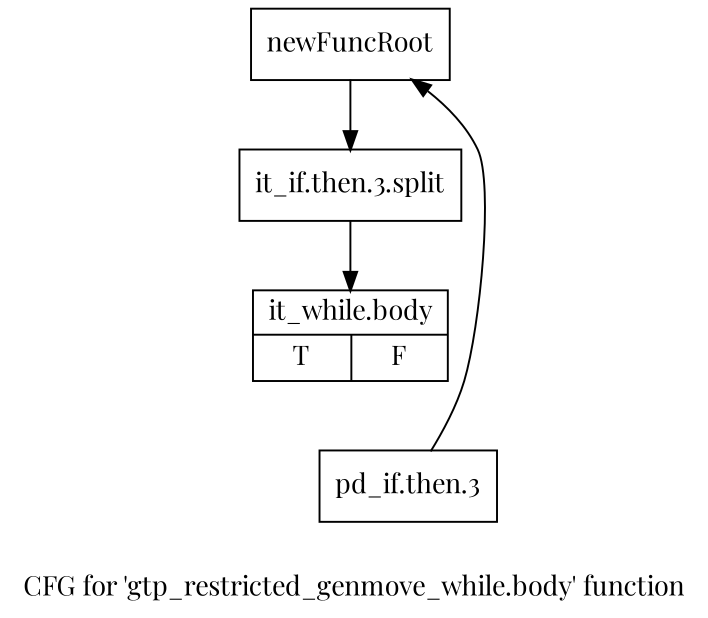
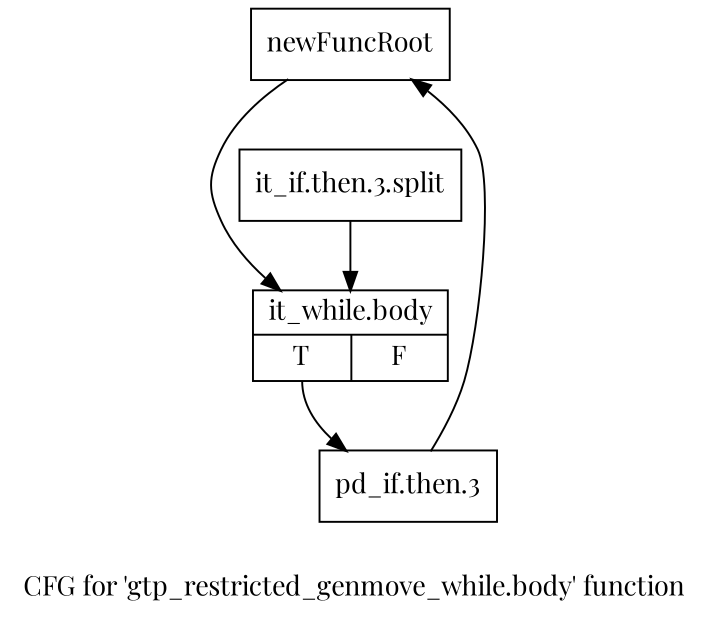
(350, 105) -> (213, 173)
none -> (311, 413)
